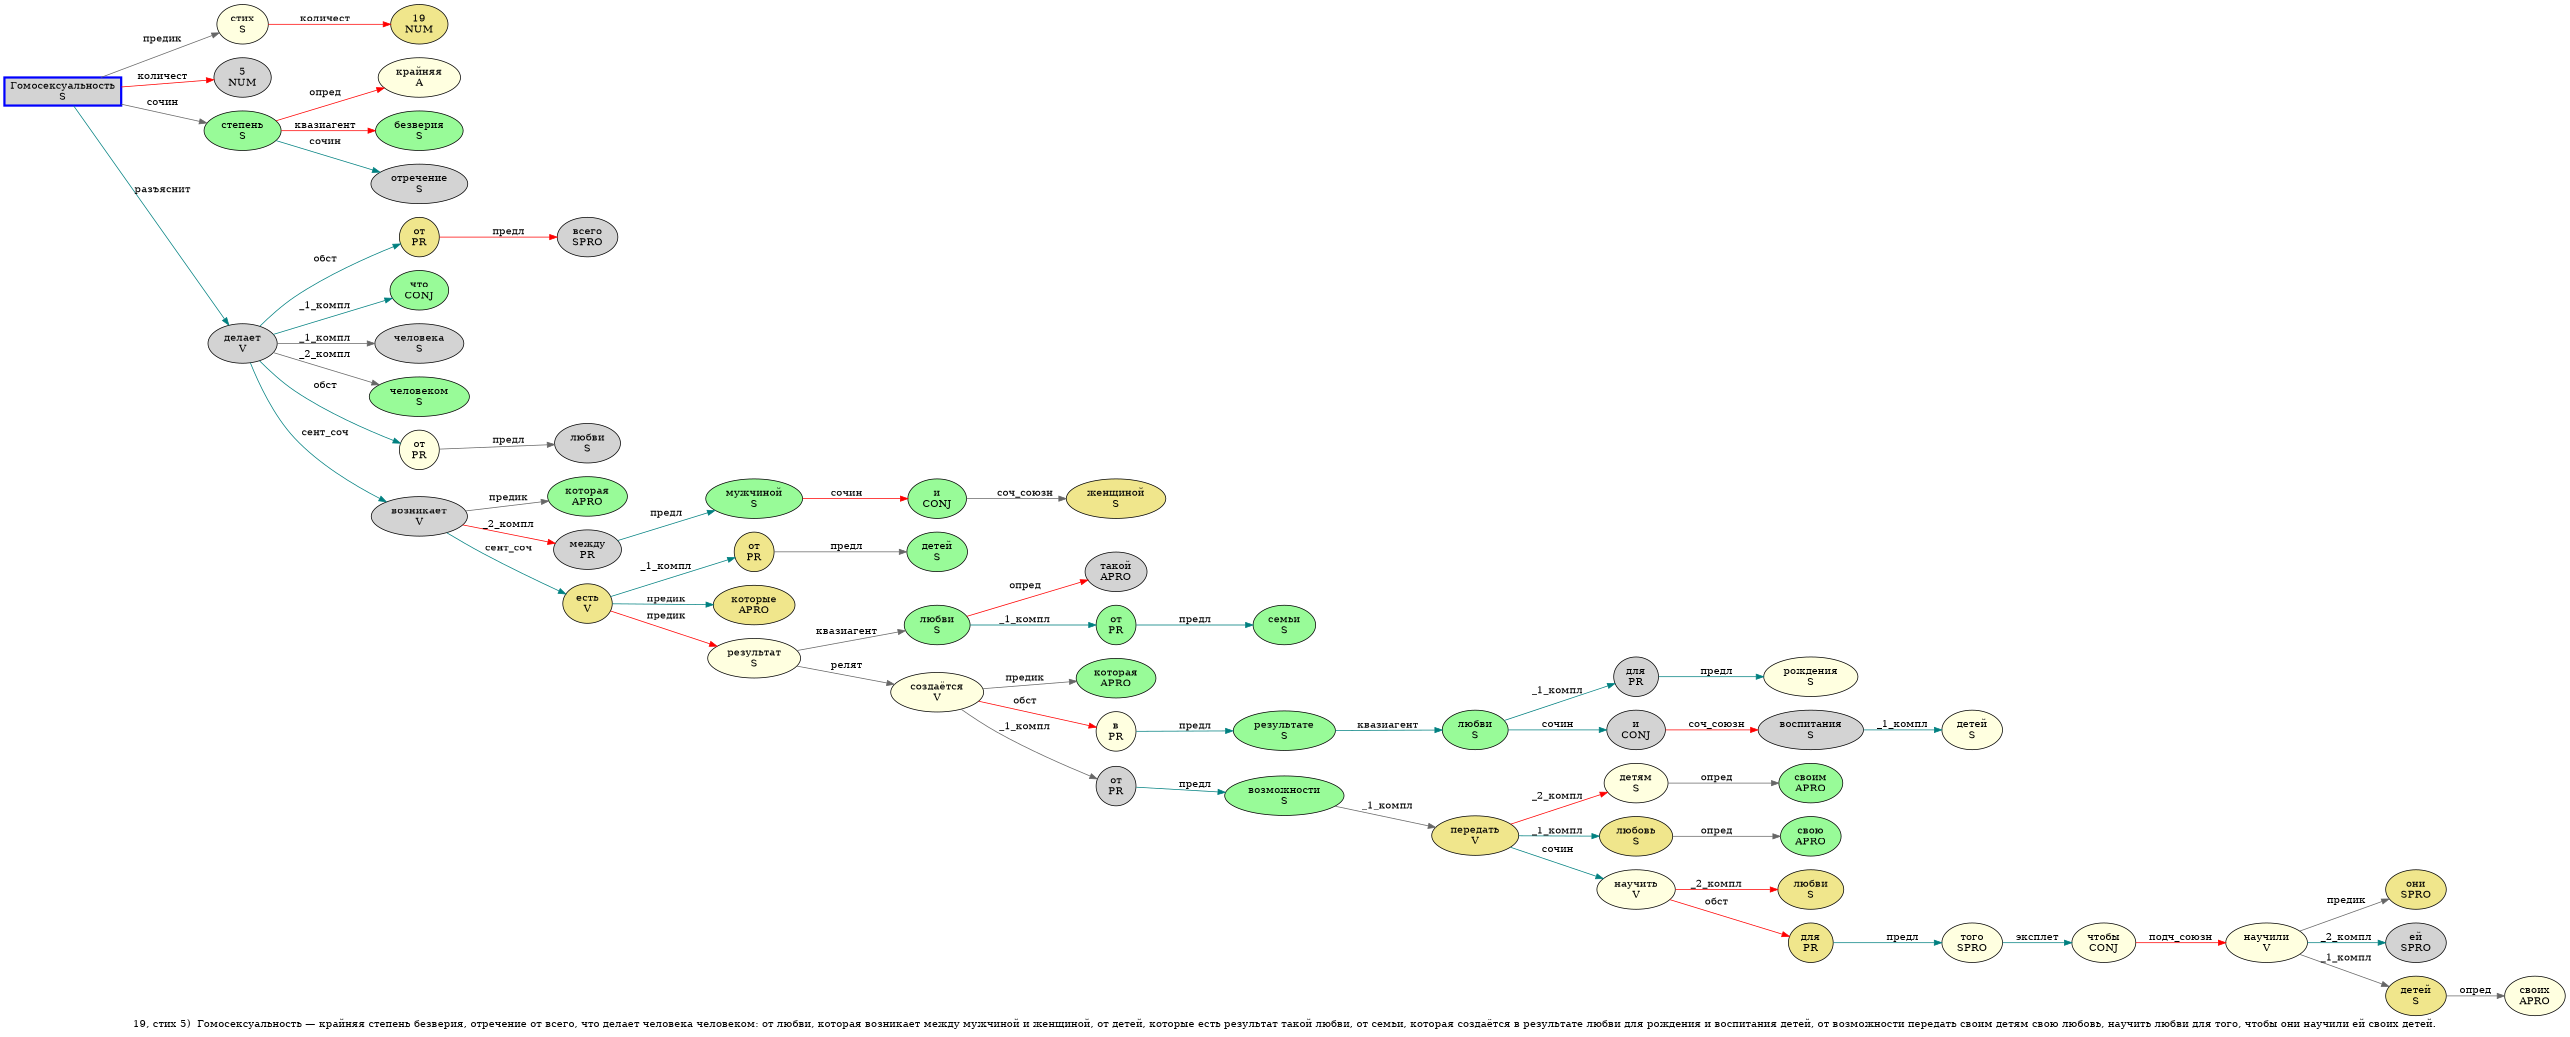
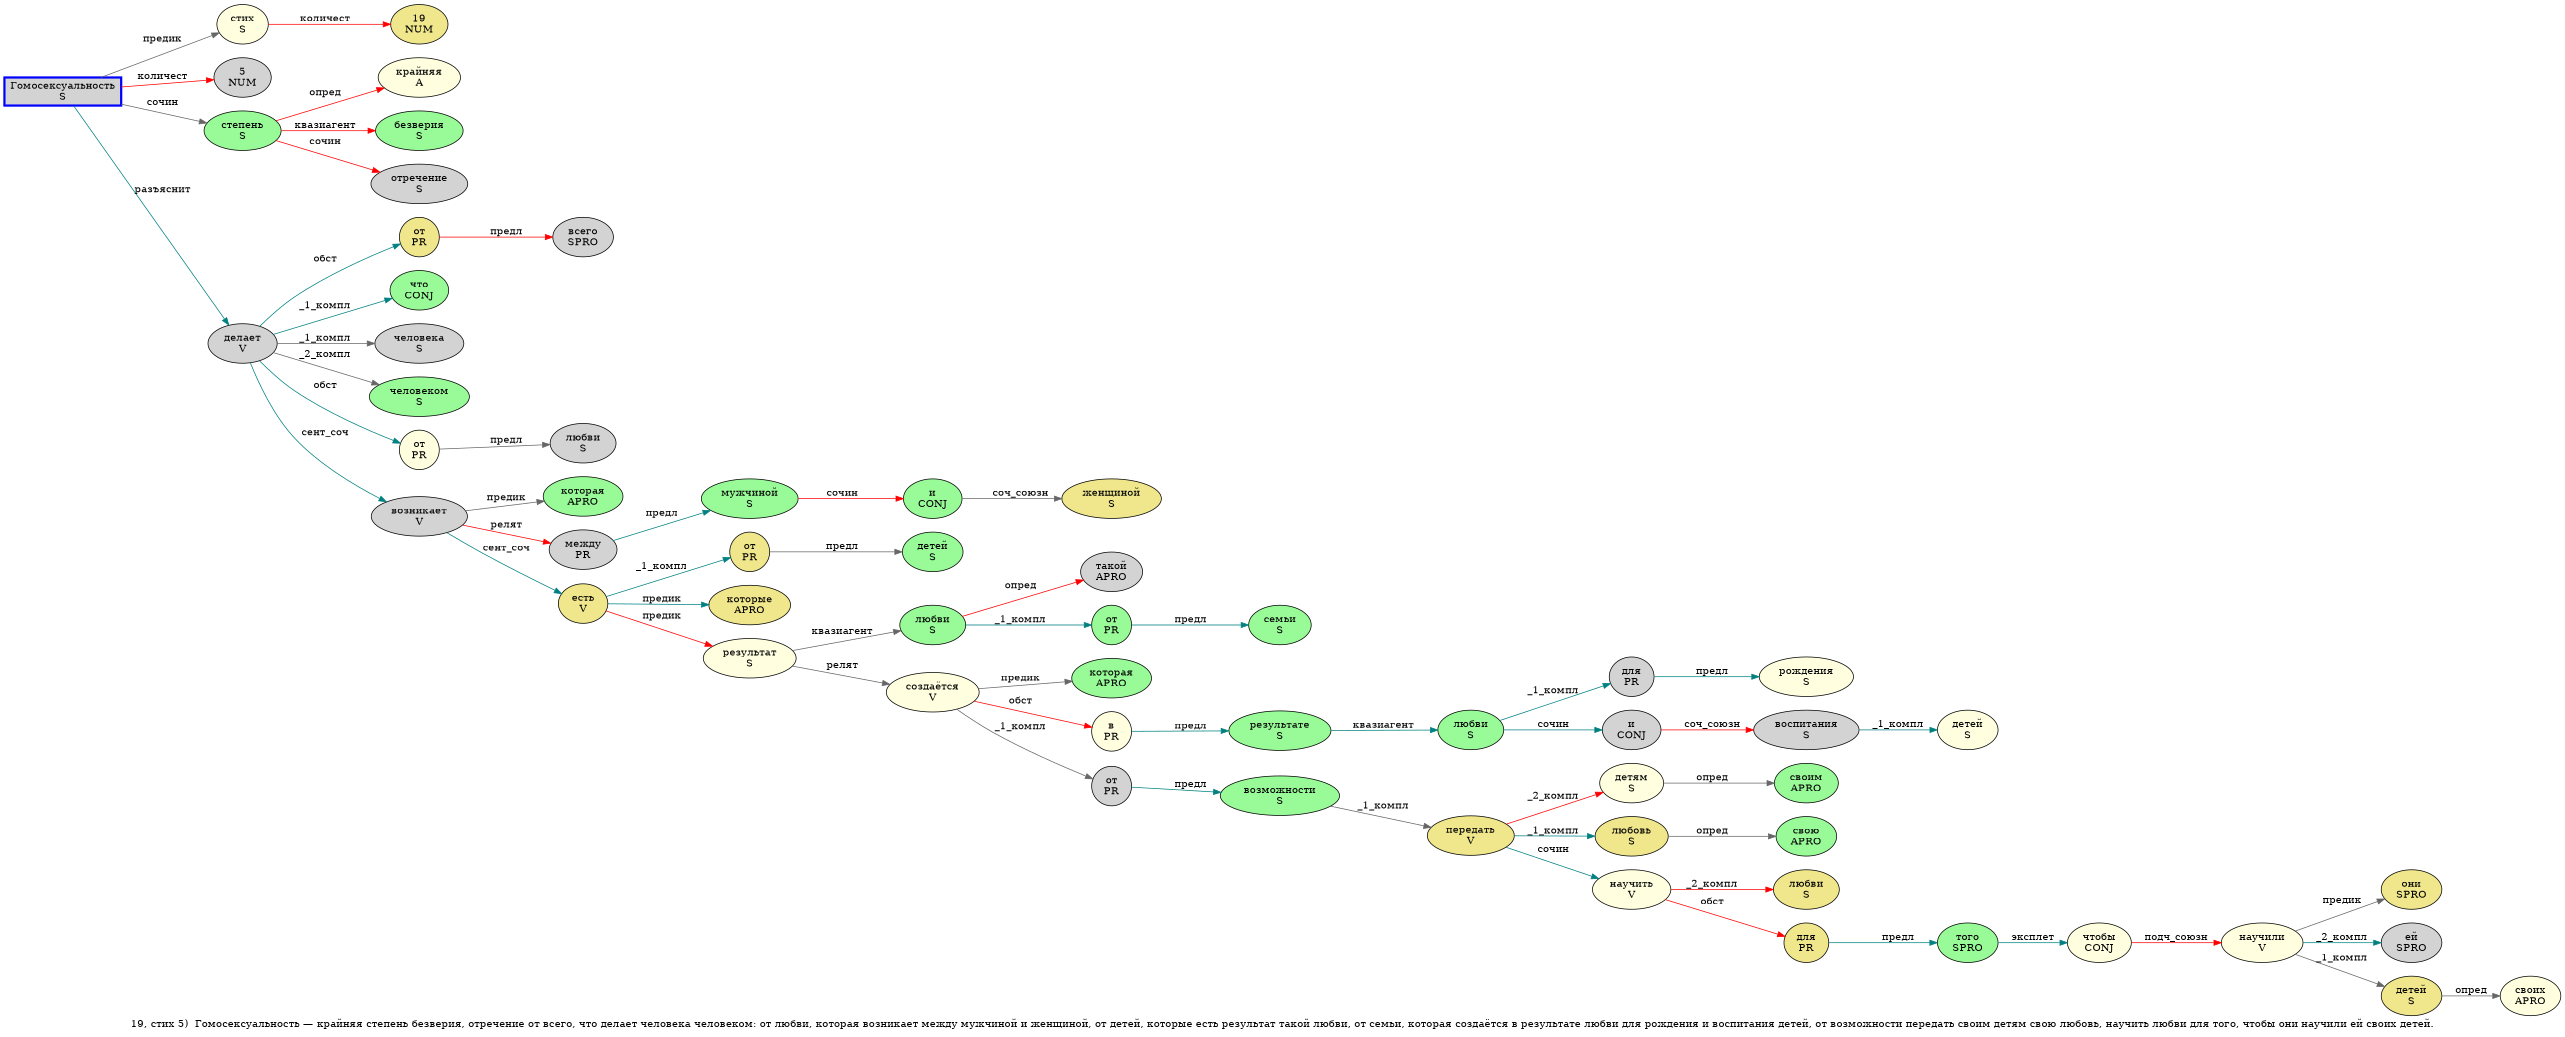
(324, 155) -> (324, 155)
(509, 524) -> (506, 525)
(1972, 943) -> (1968, 943)
